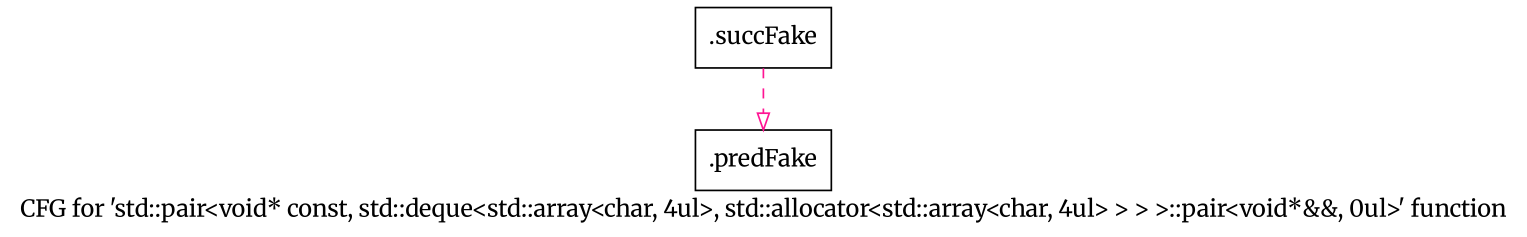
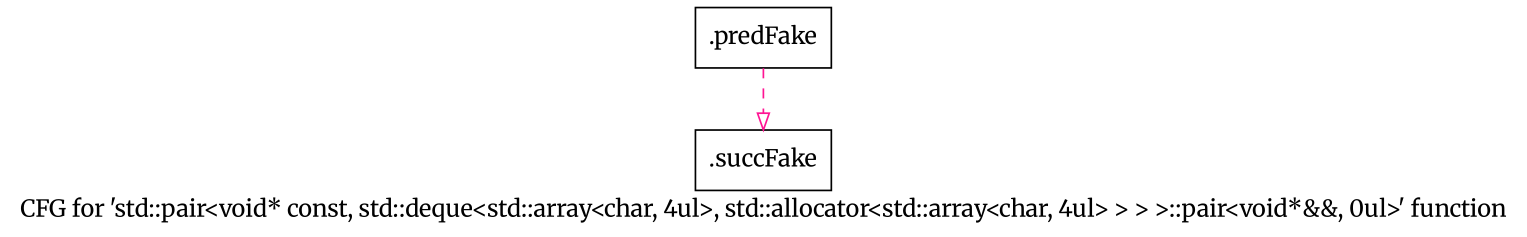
(763, 91) -> (763, 91)
